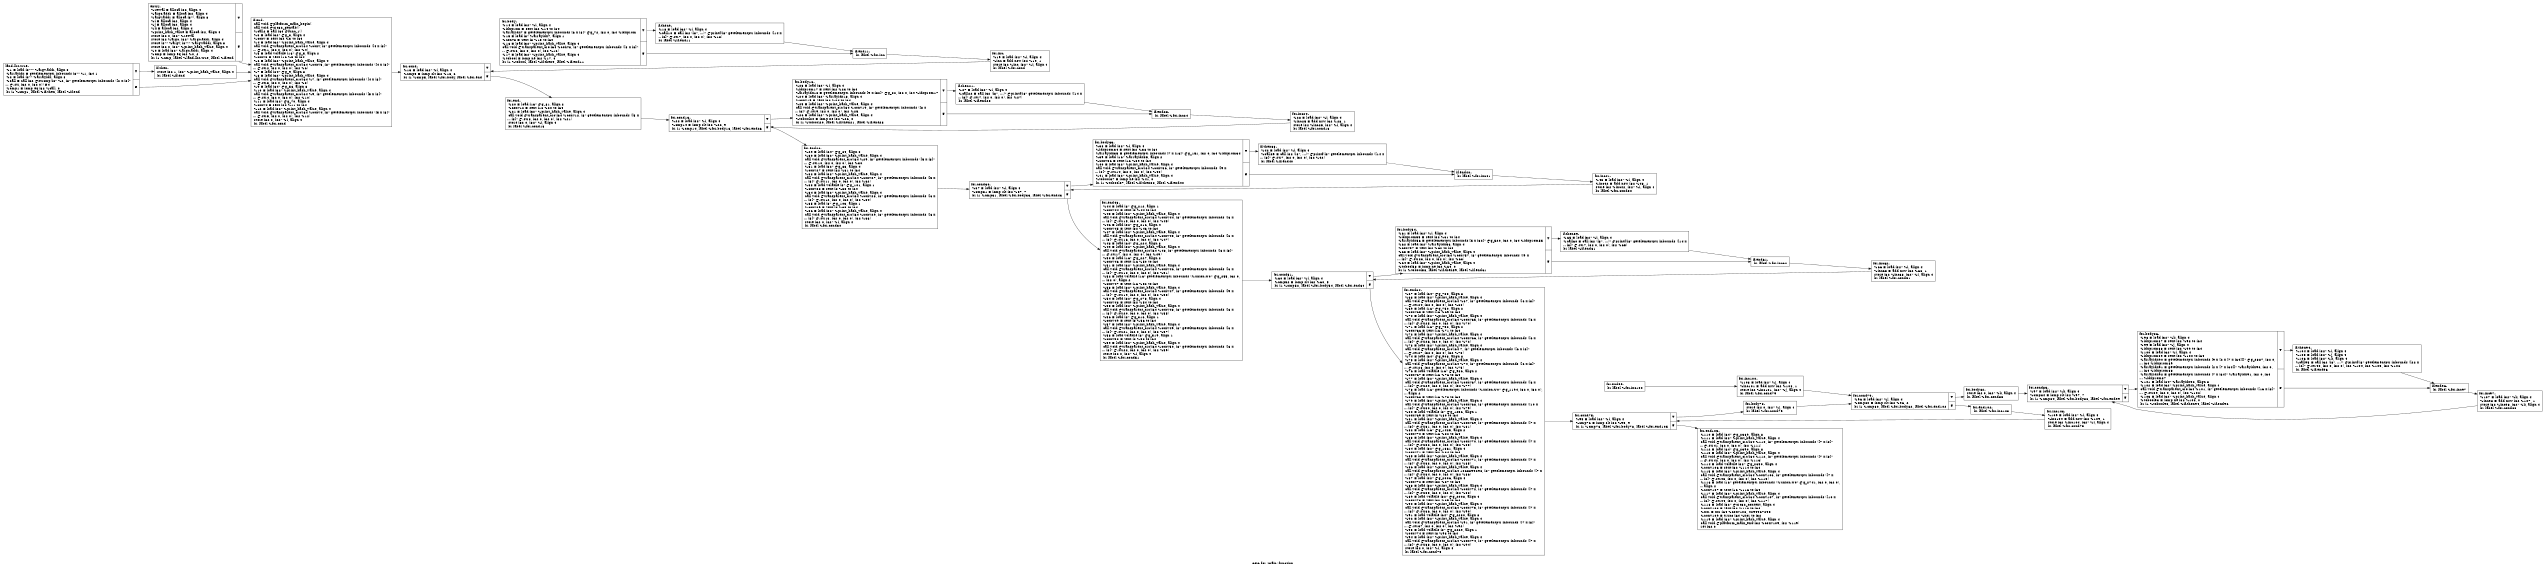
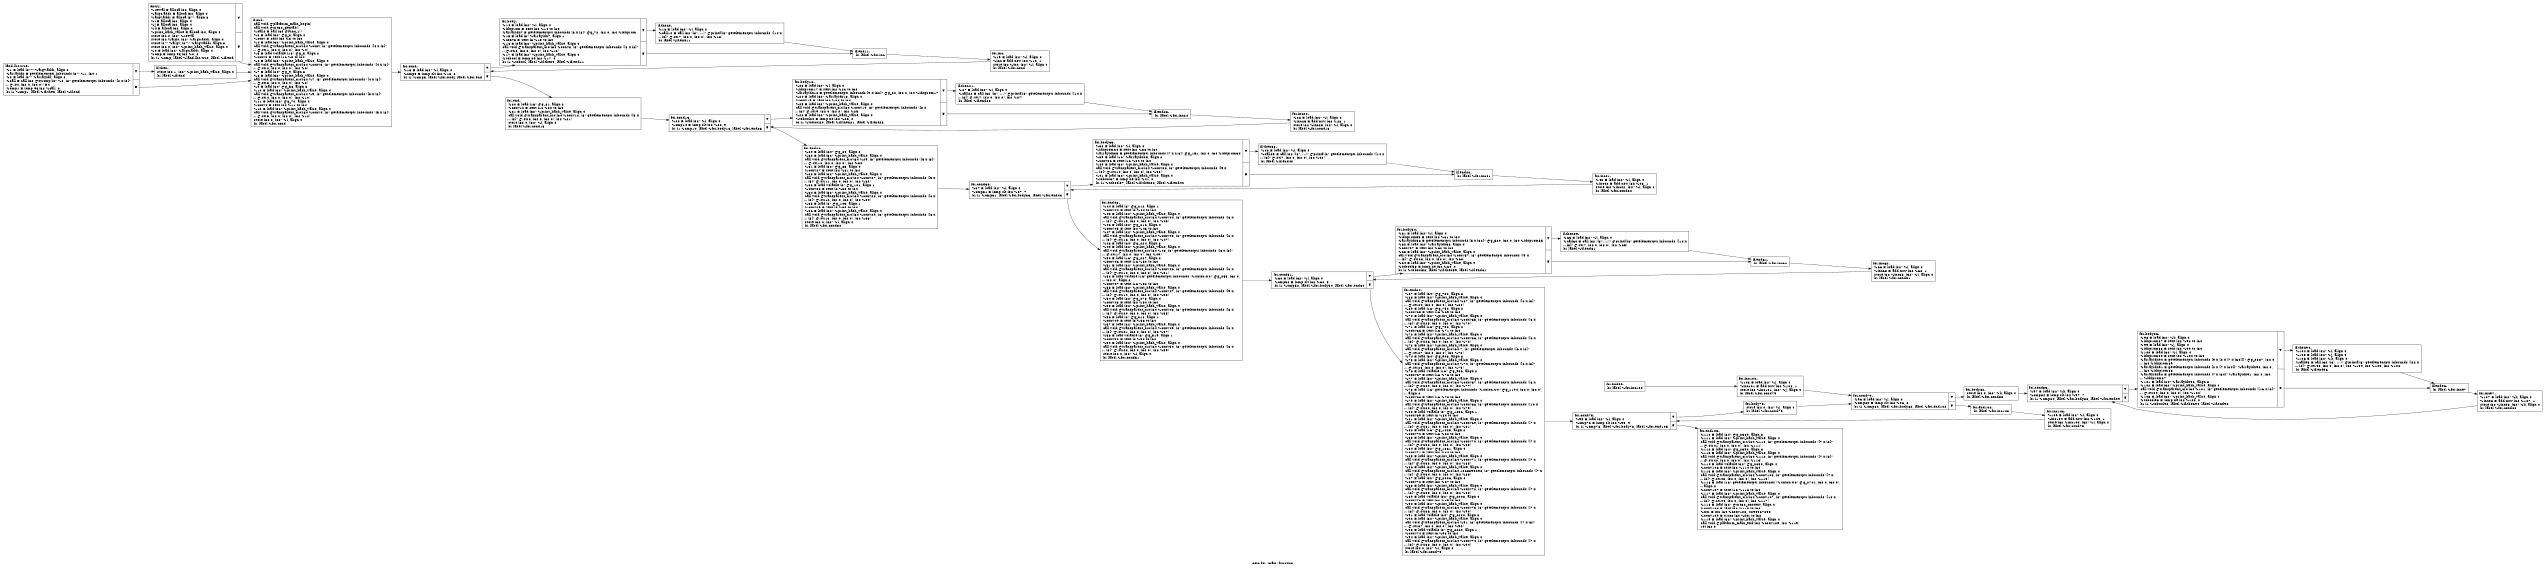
none -> (502, 67)
